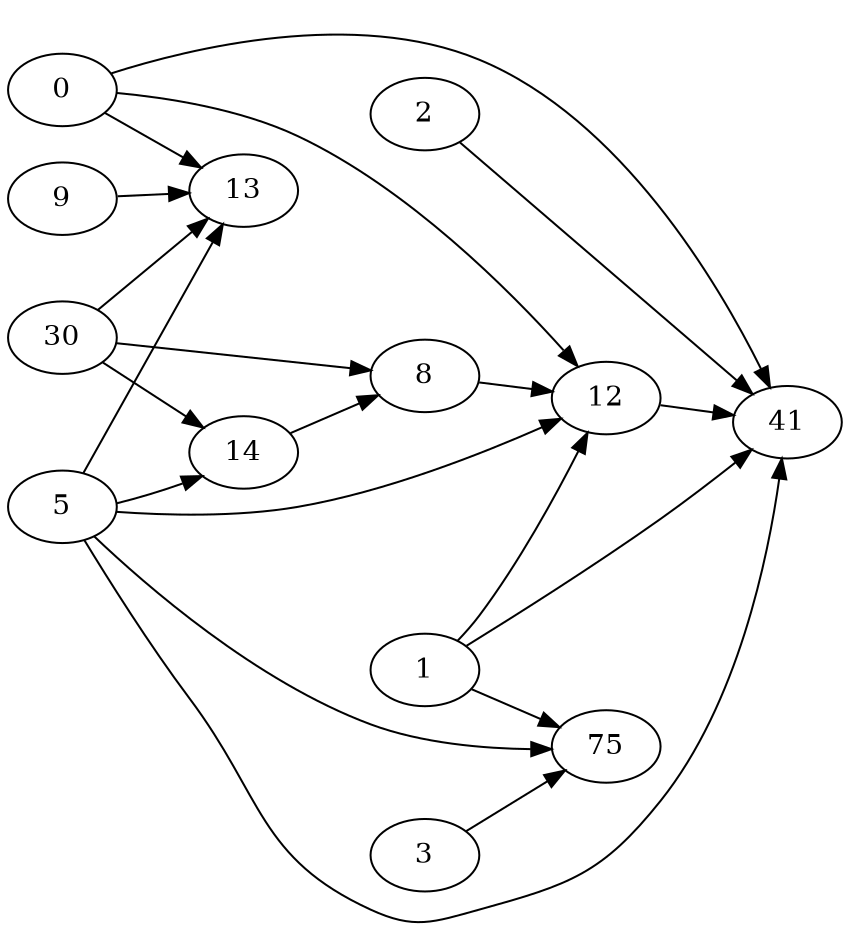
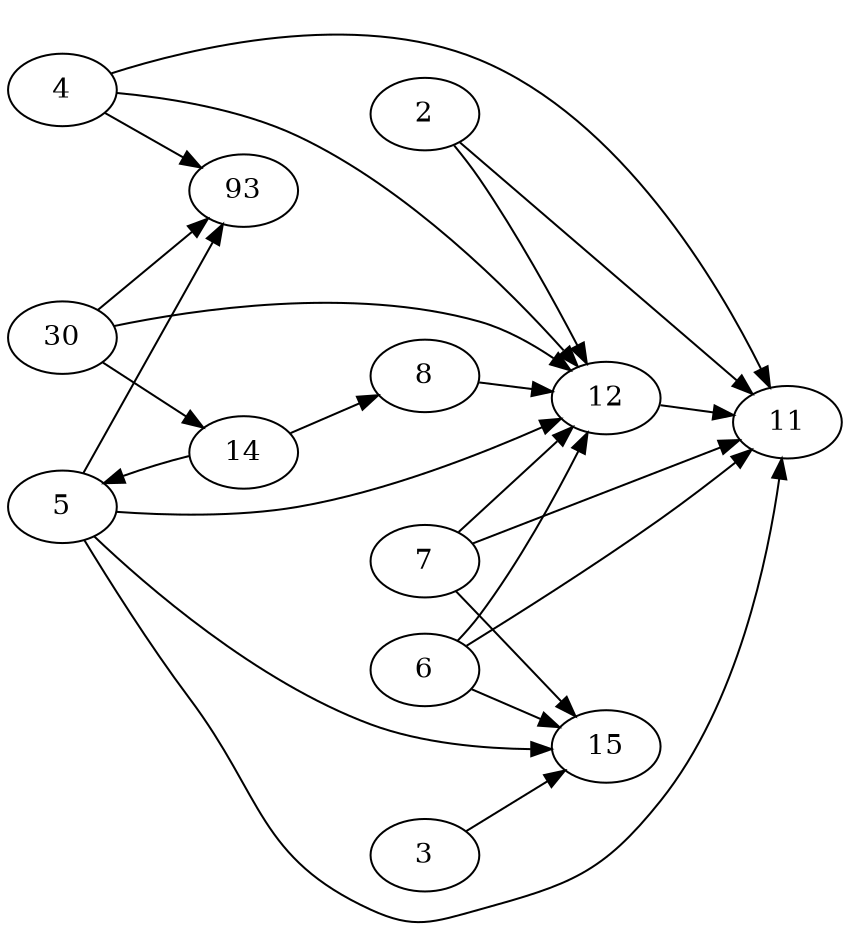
(62, 90) -> (62, 90)
(244, 191) -> (244, 191)
(62, 199) -> none
none -> (520, 243)
(233, 356) -> (338, 303)
(787, 422) -> (787, 422)
(150, 494) -> (156, 465)
none -> (425, 561)
(425, 670) -> (425, 670)
(606, 746) -> (606, 746)
